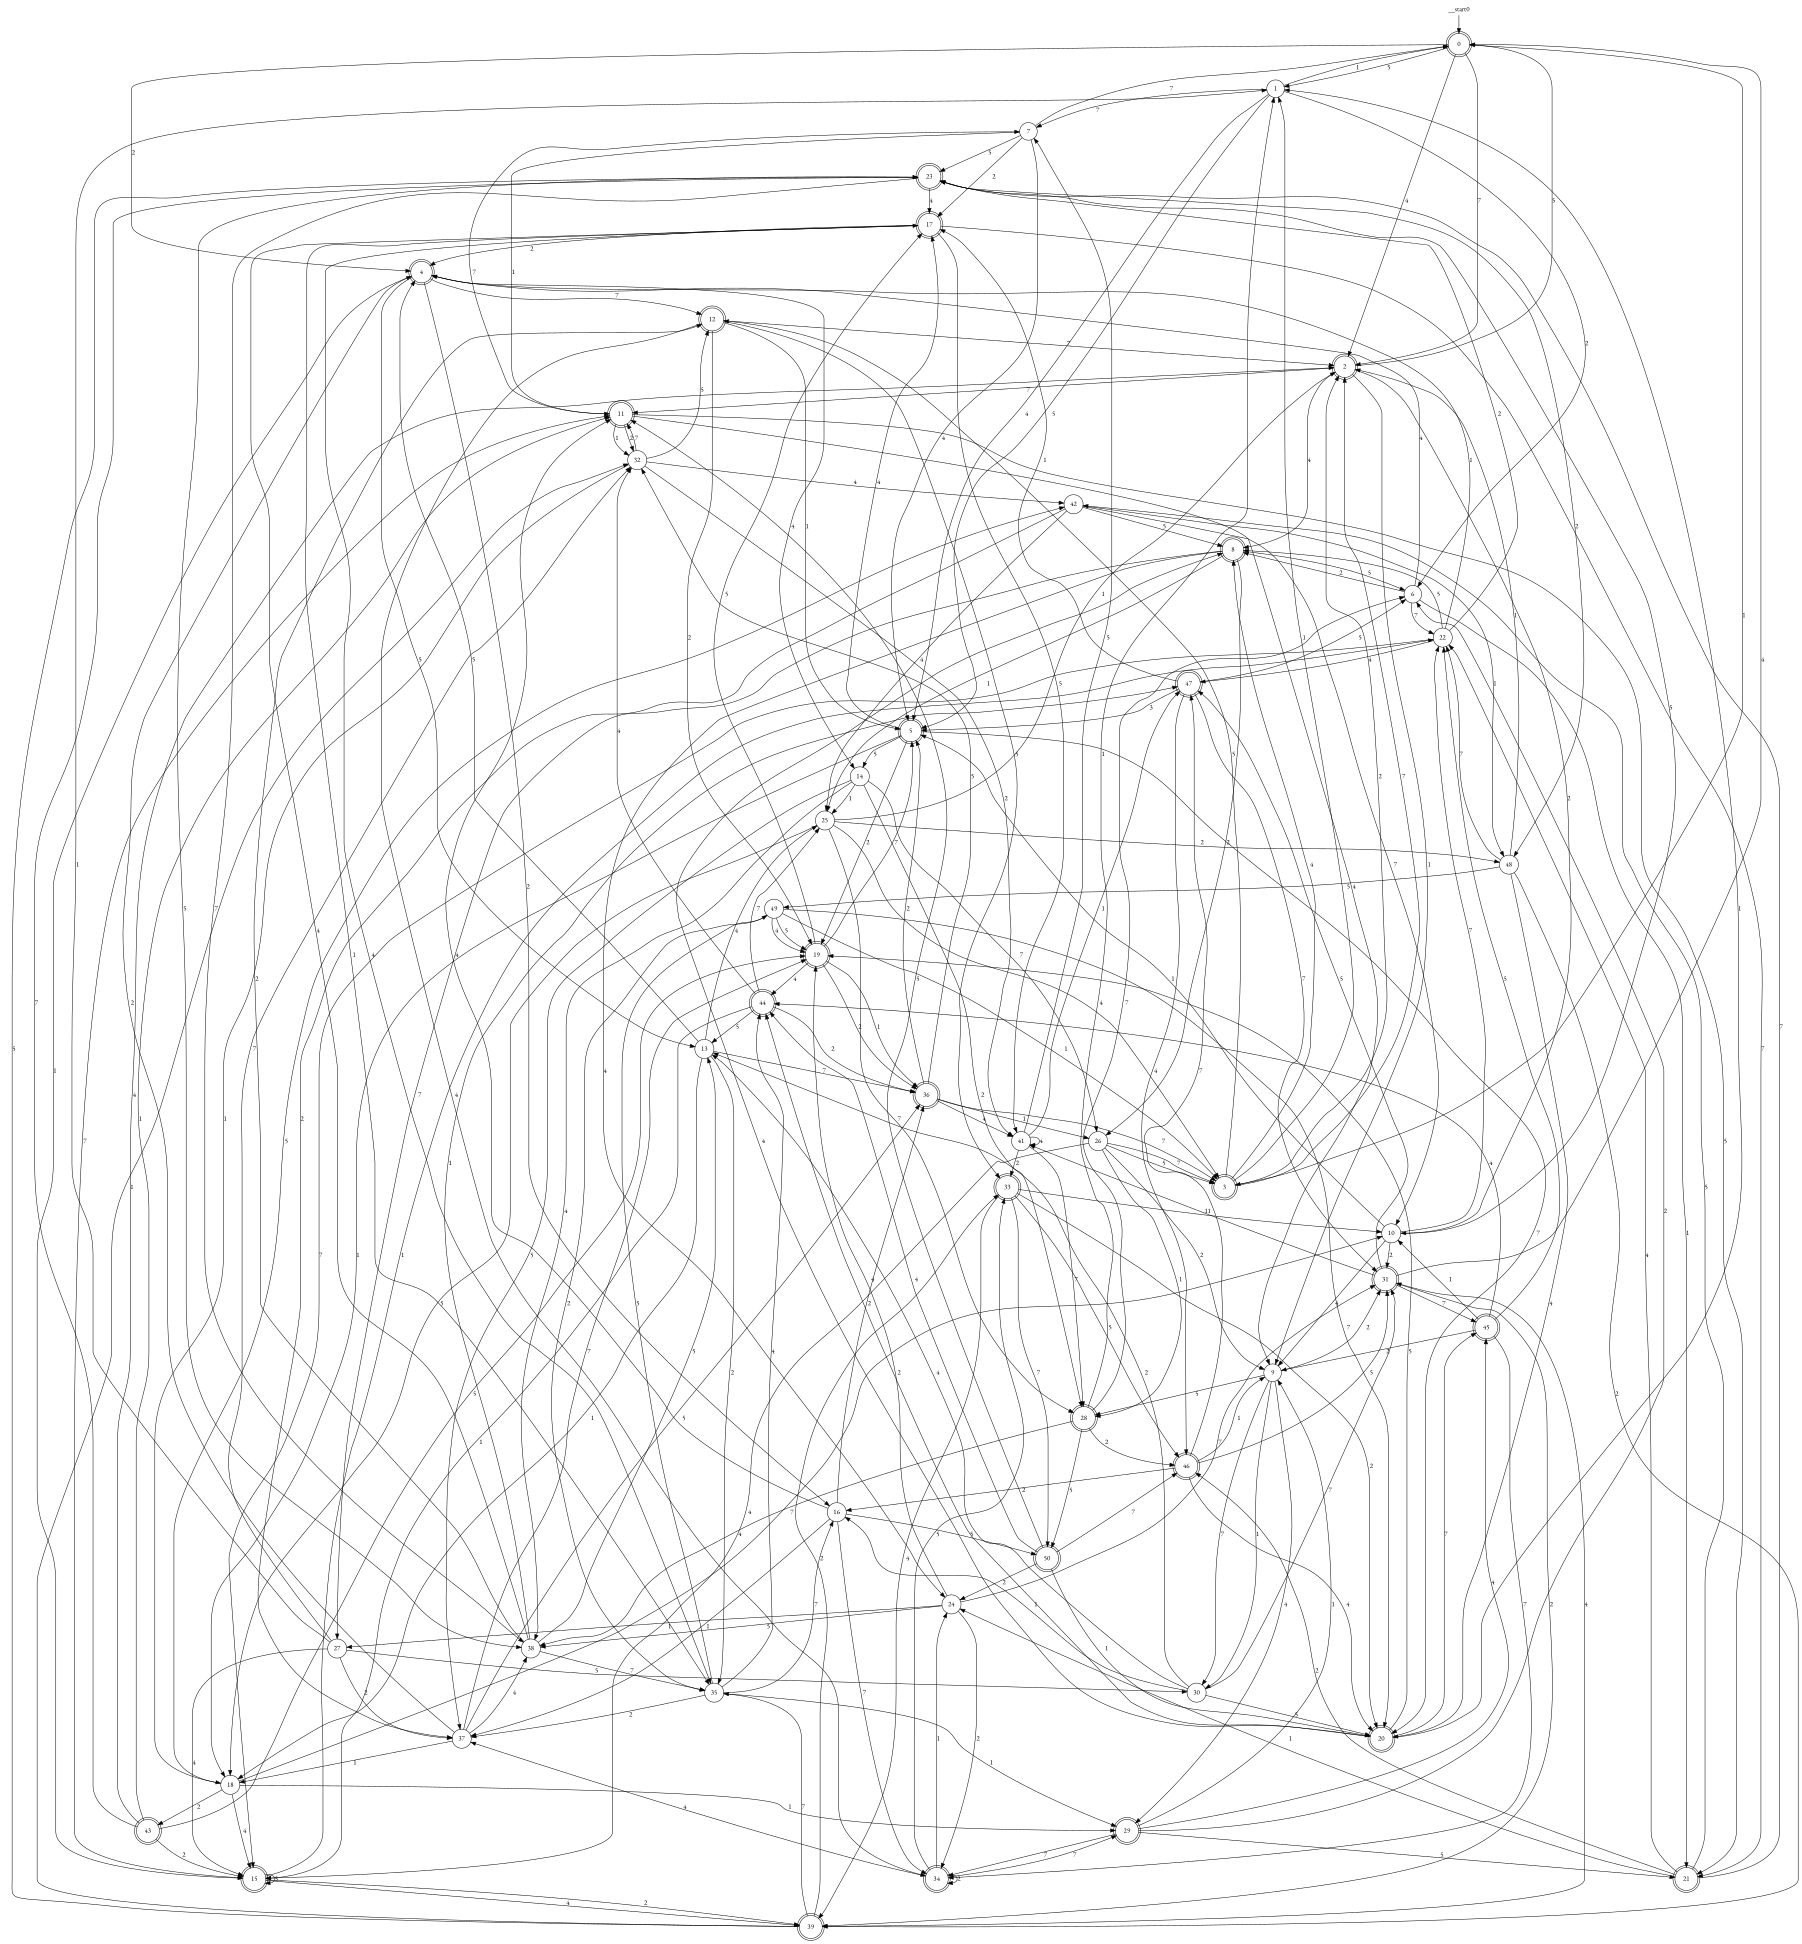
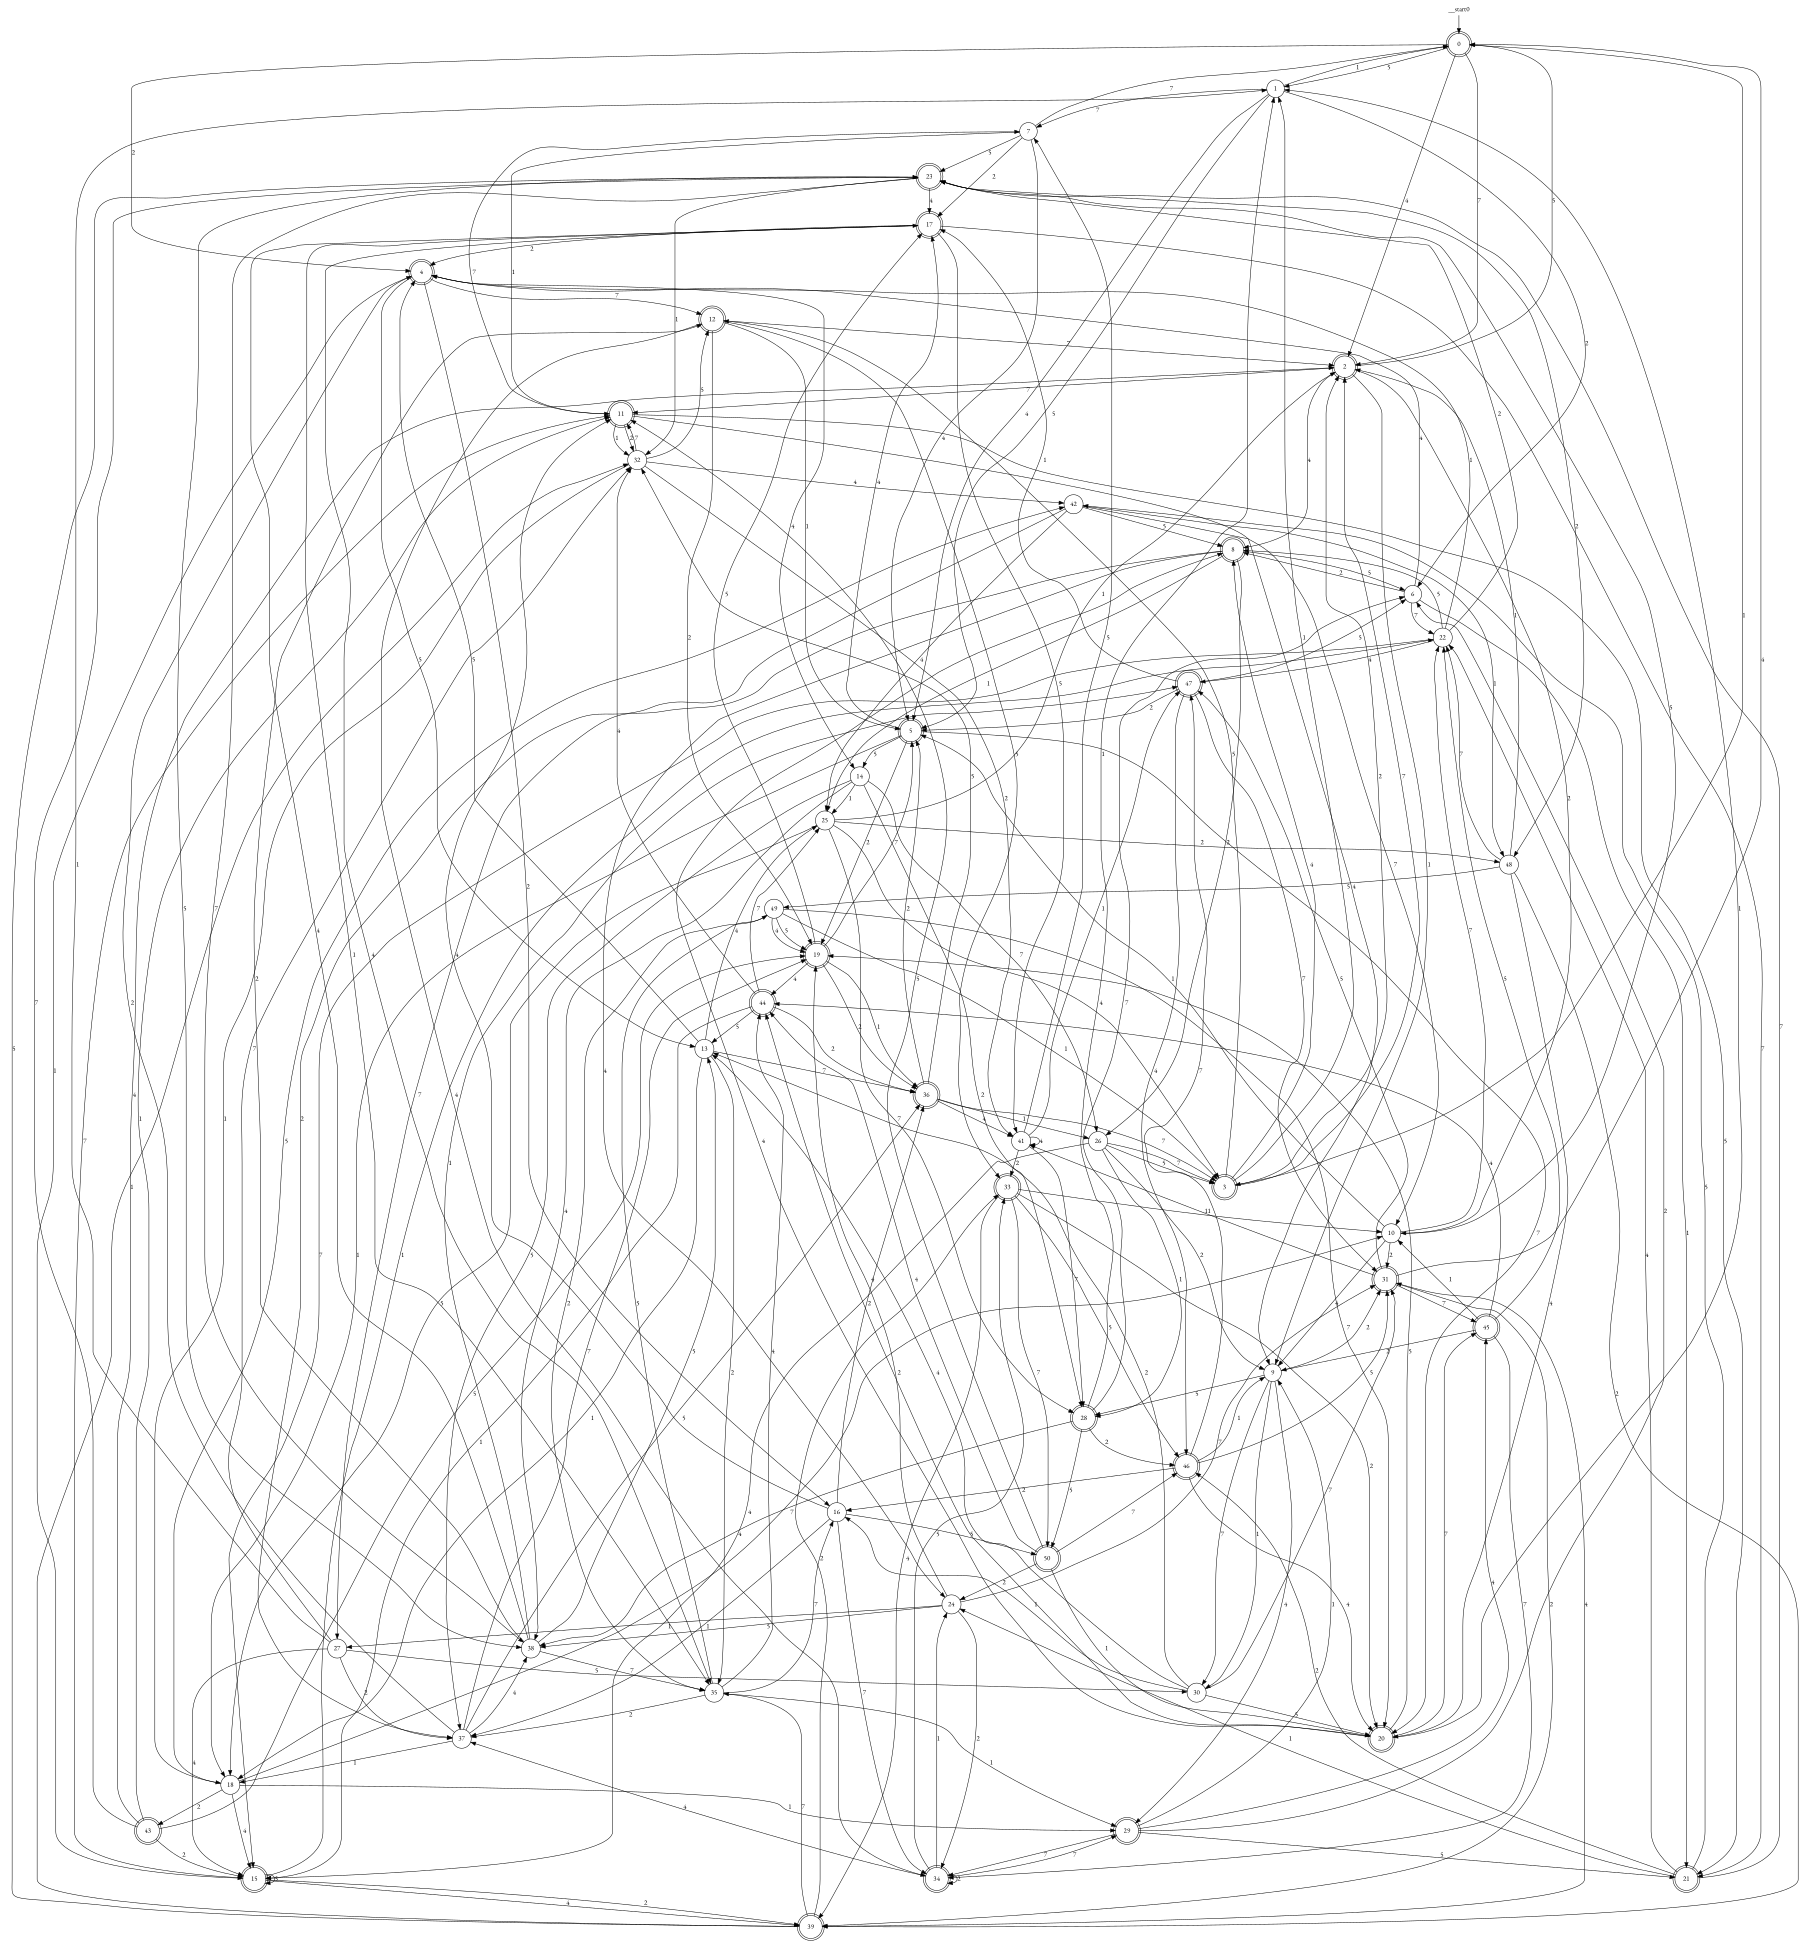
none -> (680, 219)
(1151, 708) -> (1151, 708)
